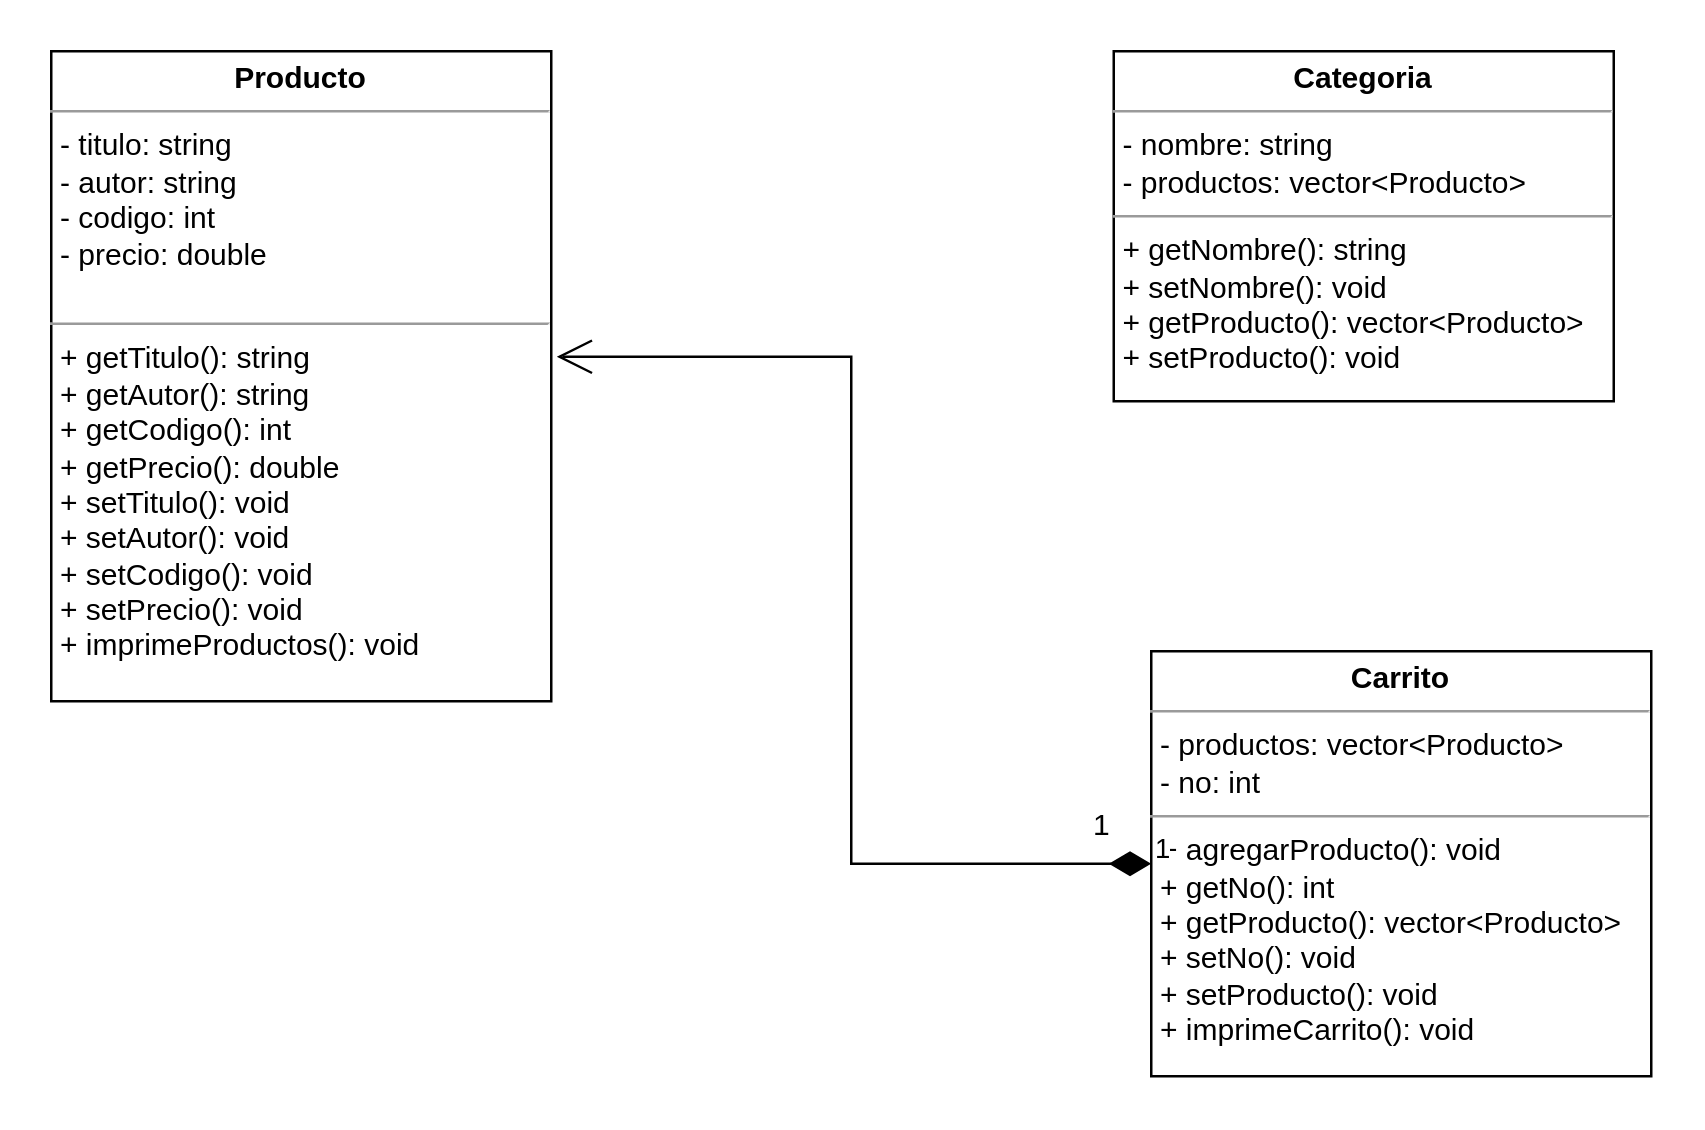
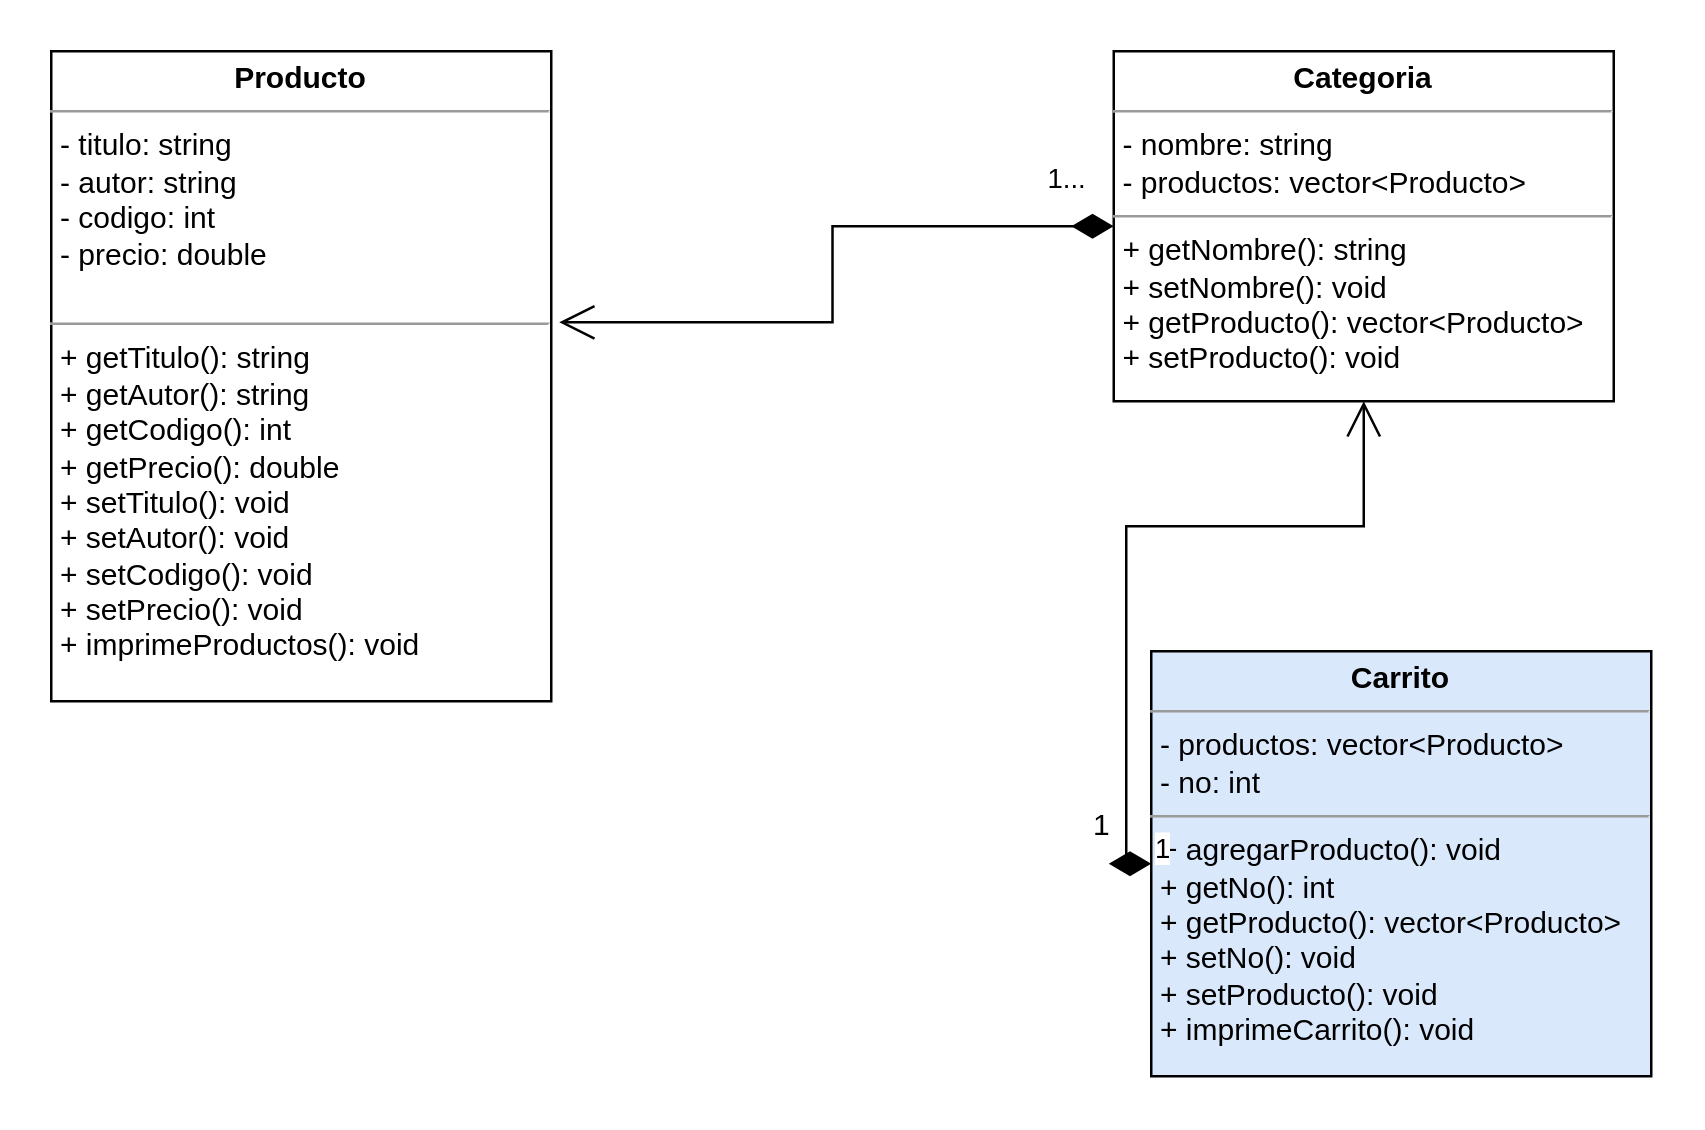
none -> (833, 287)
(851, 597) -> (1140, 526)
(1401, 864) -> (1401, 864)
